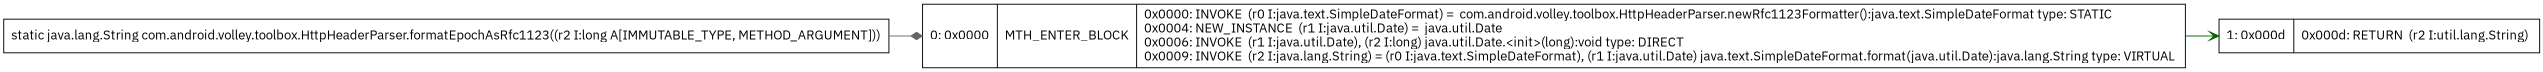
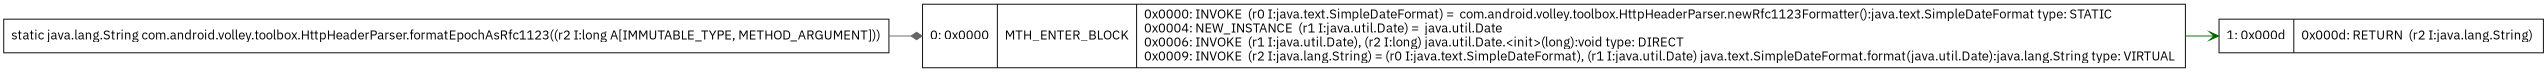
(2417, 36) -> (2419, 36)
